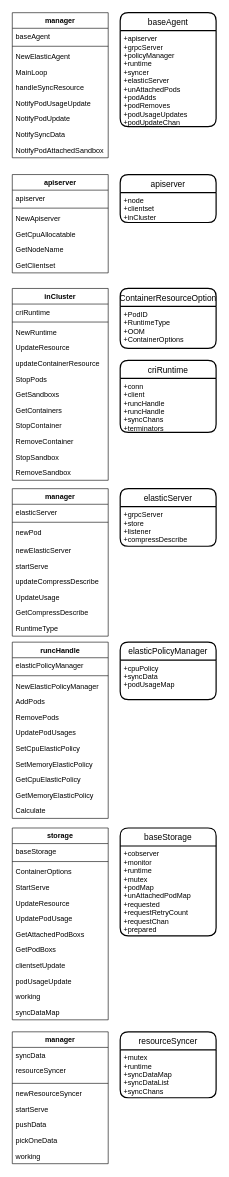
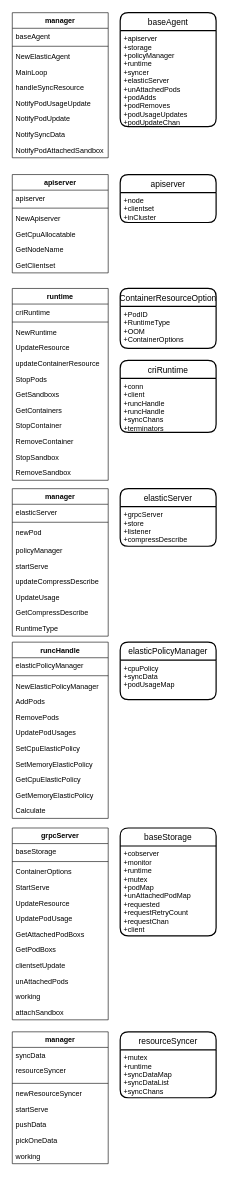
(143, 38) -> (143, 38)
(60, 296) -> (60, 296)
(46, 551) -> (40, 551)
(60, 836) -> (60, 836)
(144, 854) -> (144, 854)
(44, 982) -> (44, 982)
(38, 1013) -> (42, 1013)
